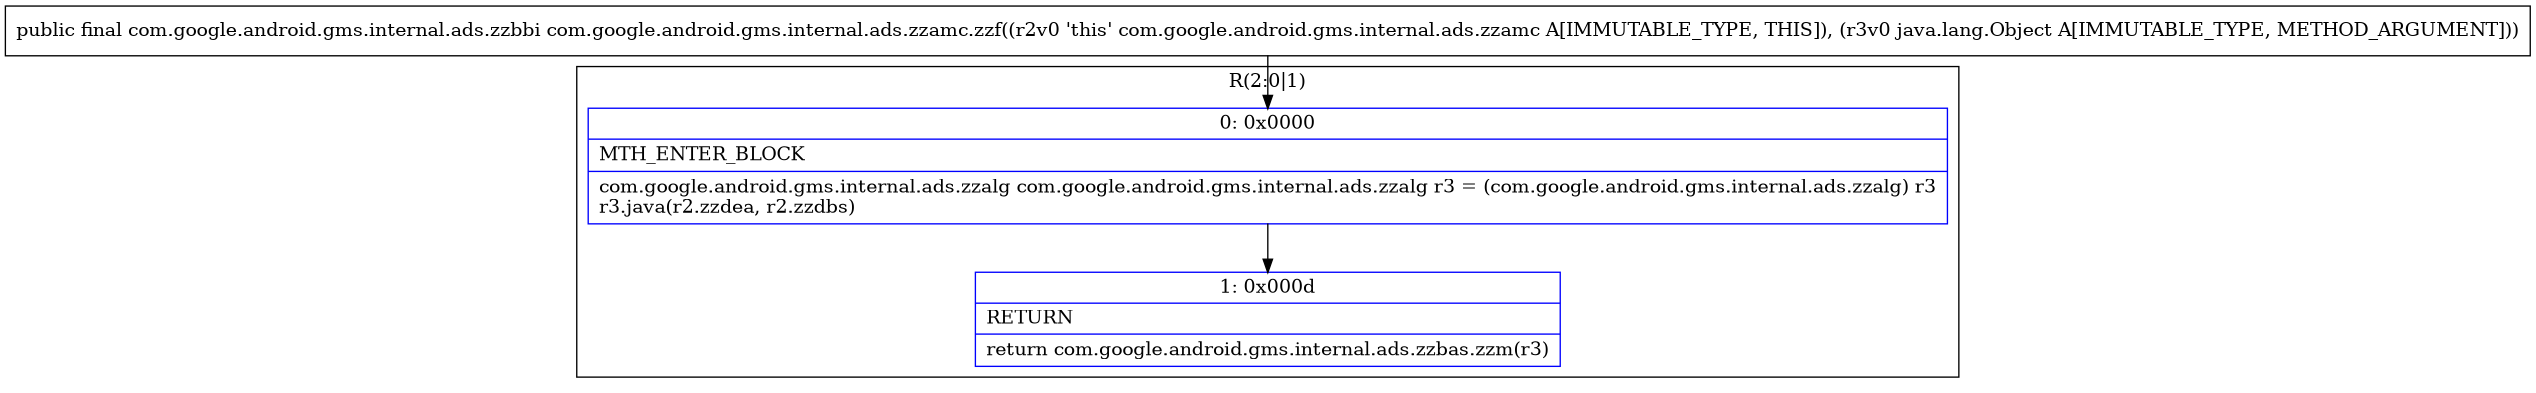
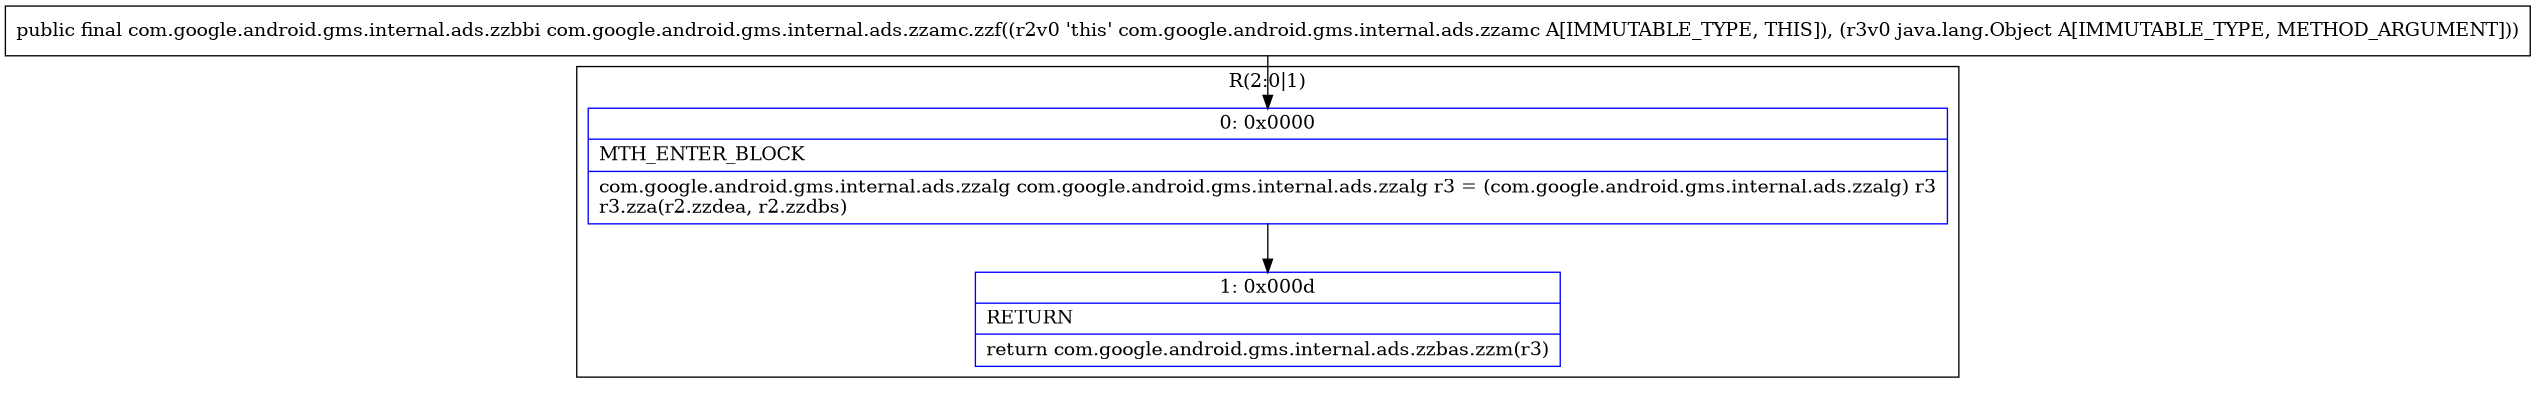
(727, 207) -> (723, 207)
